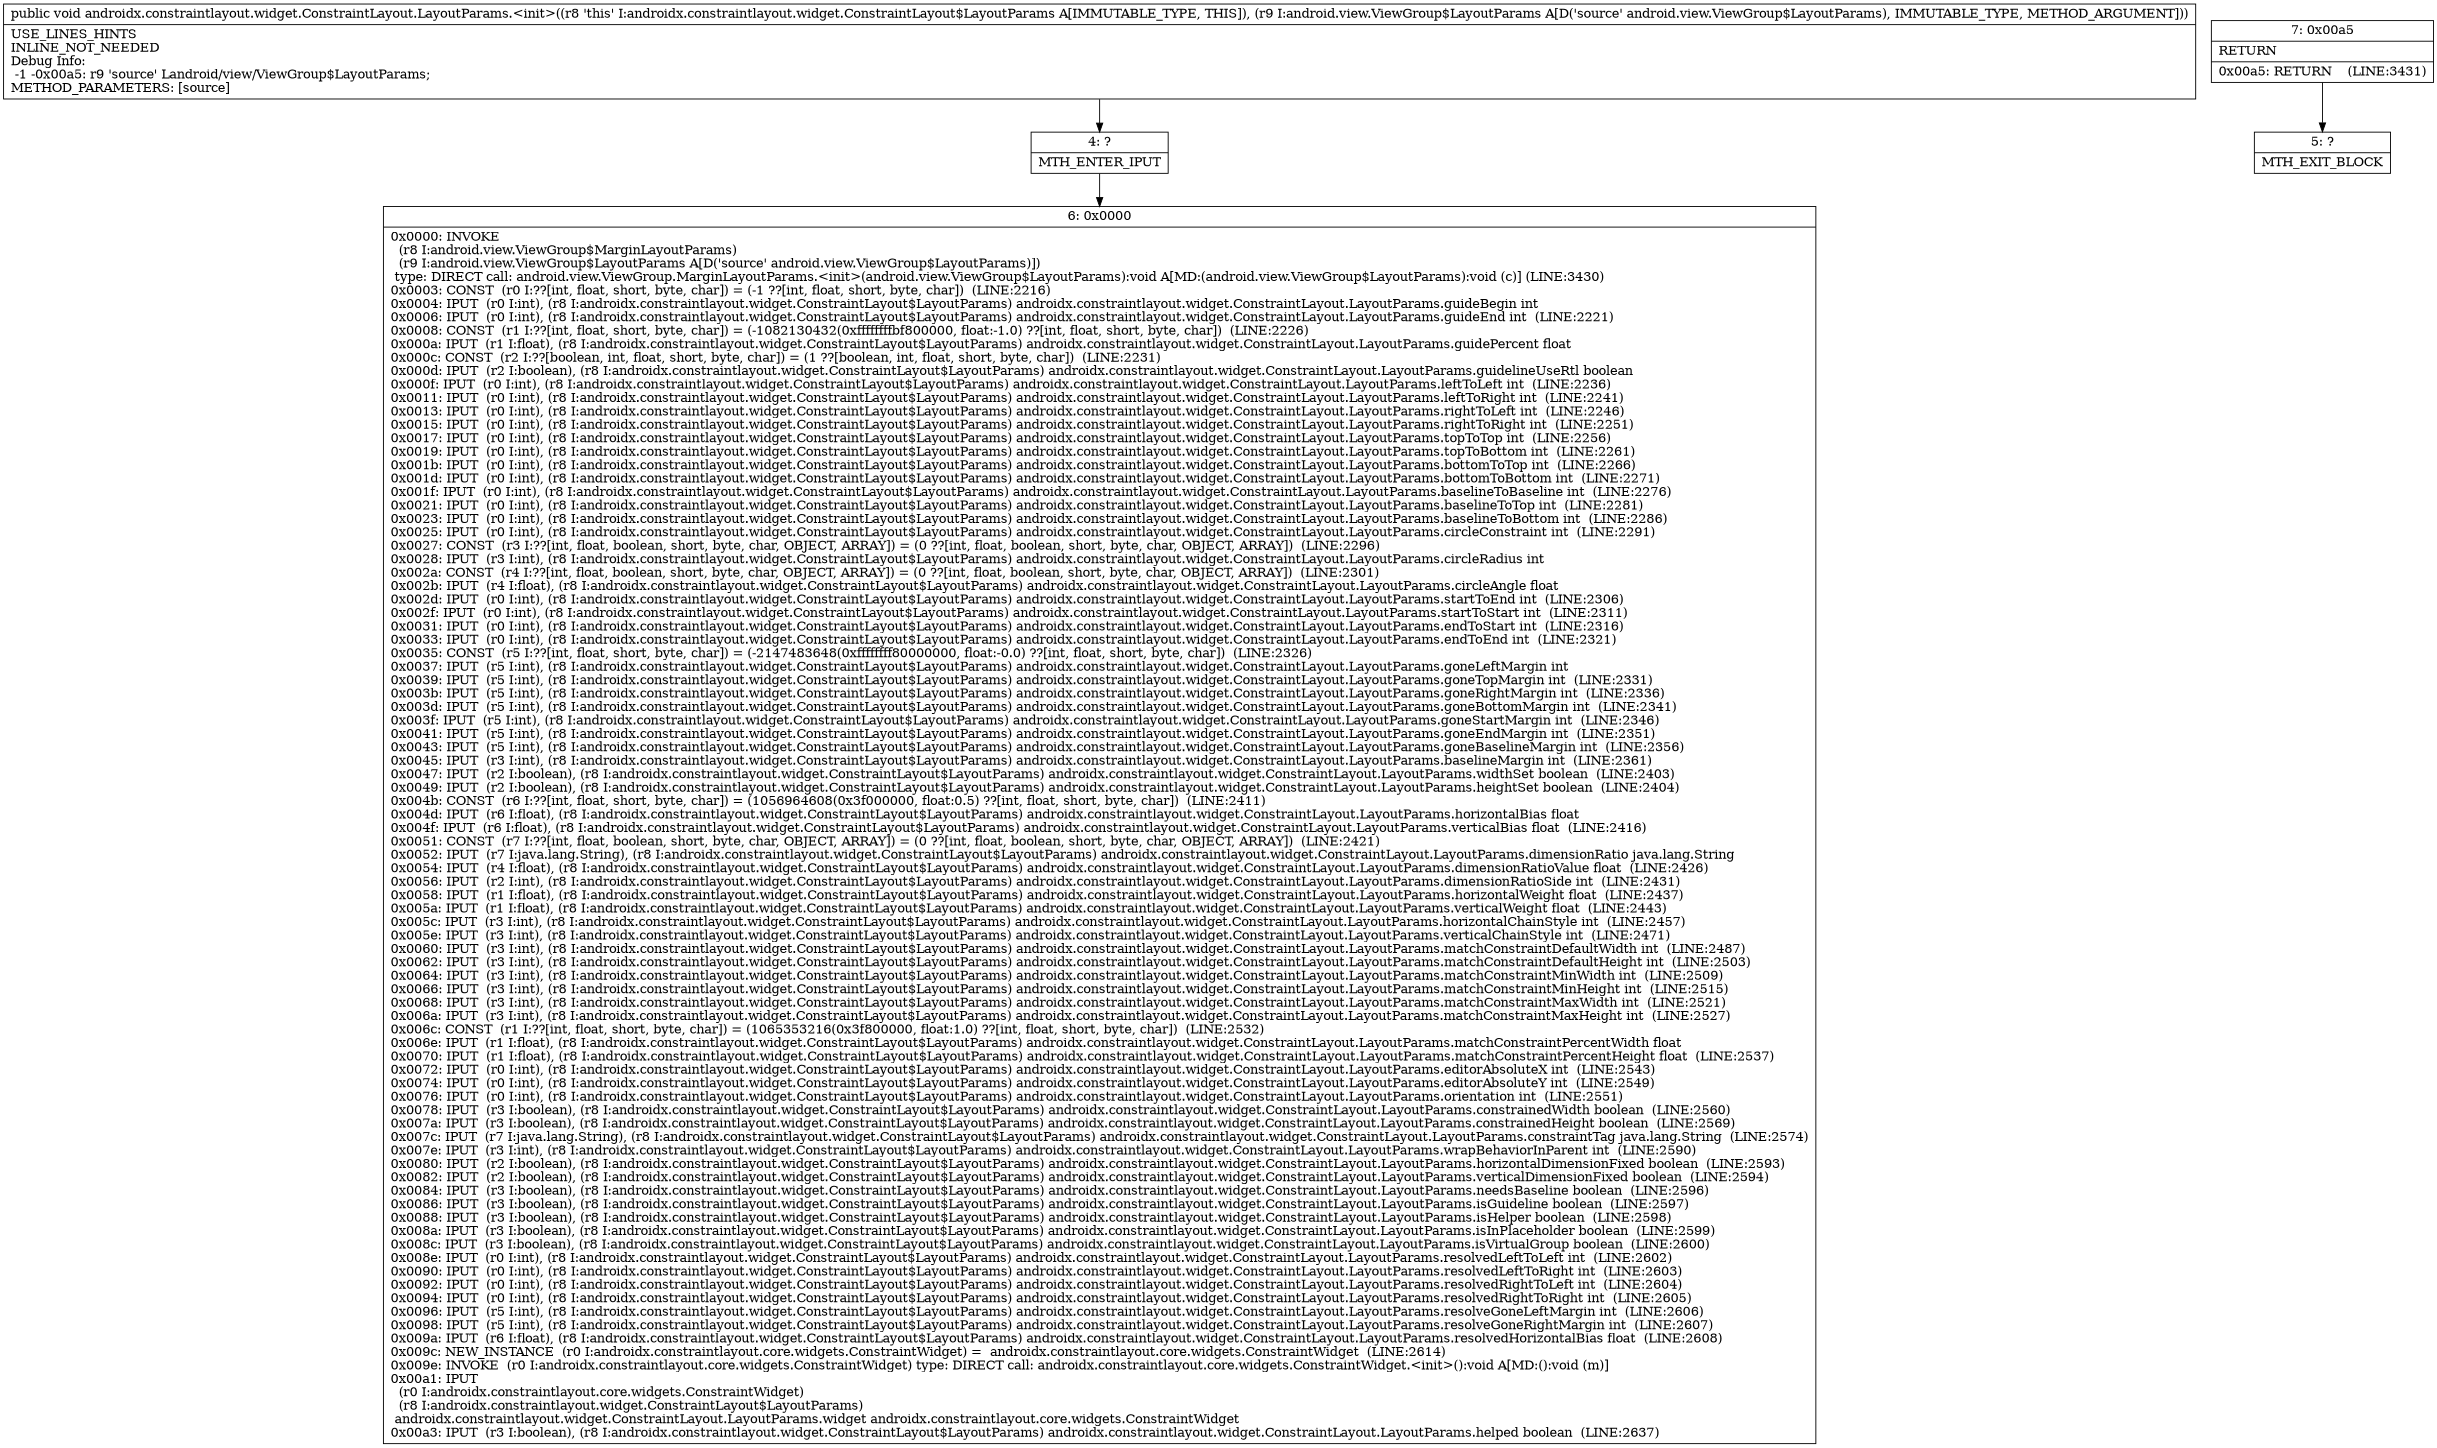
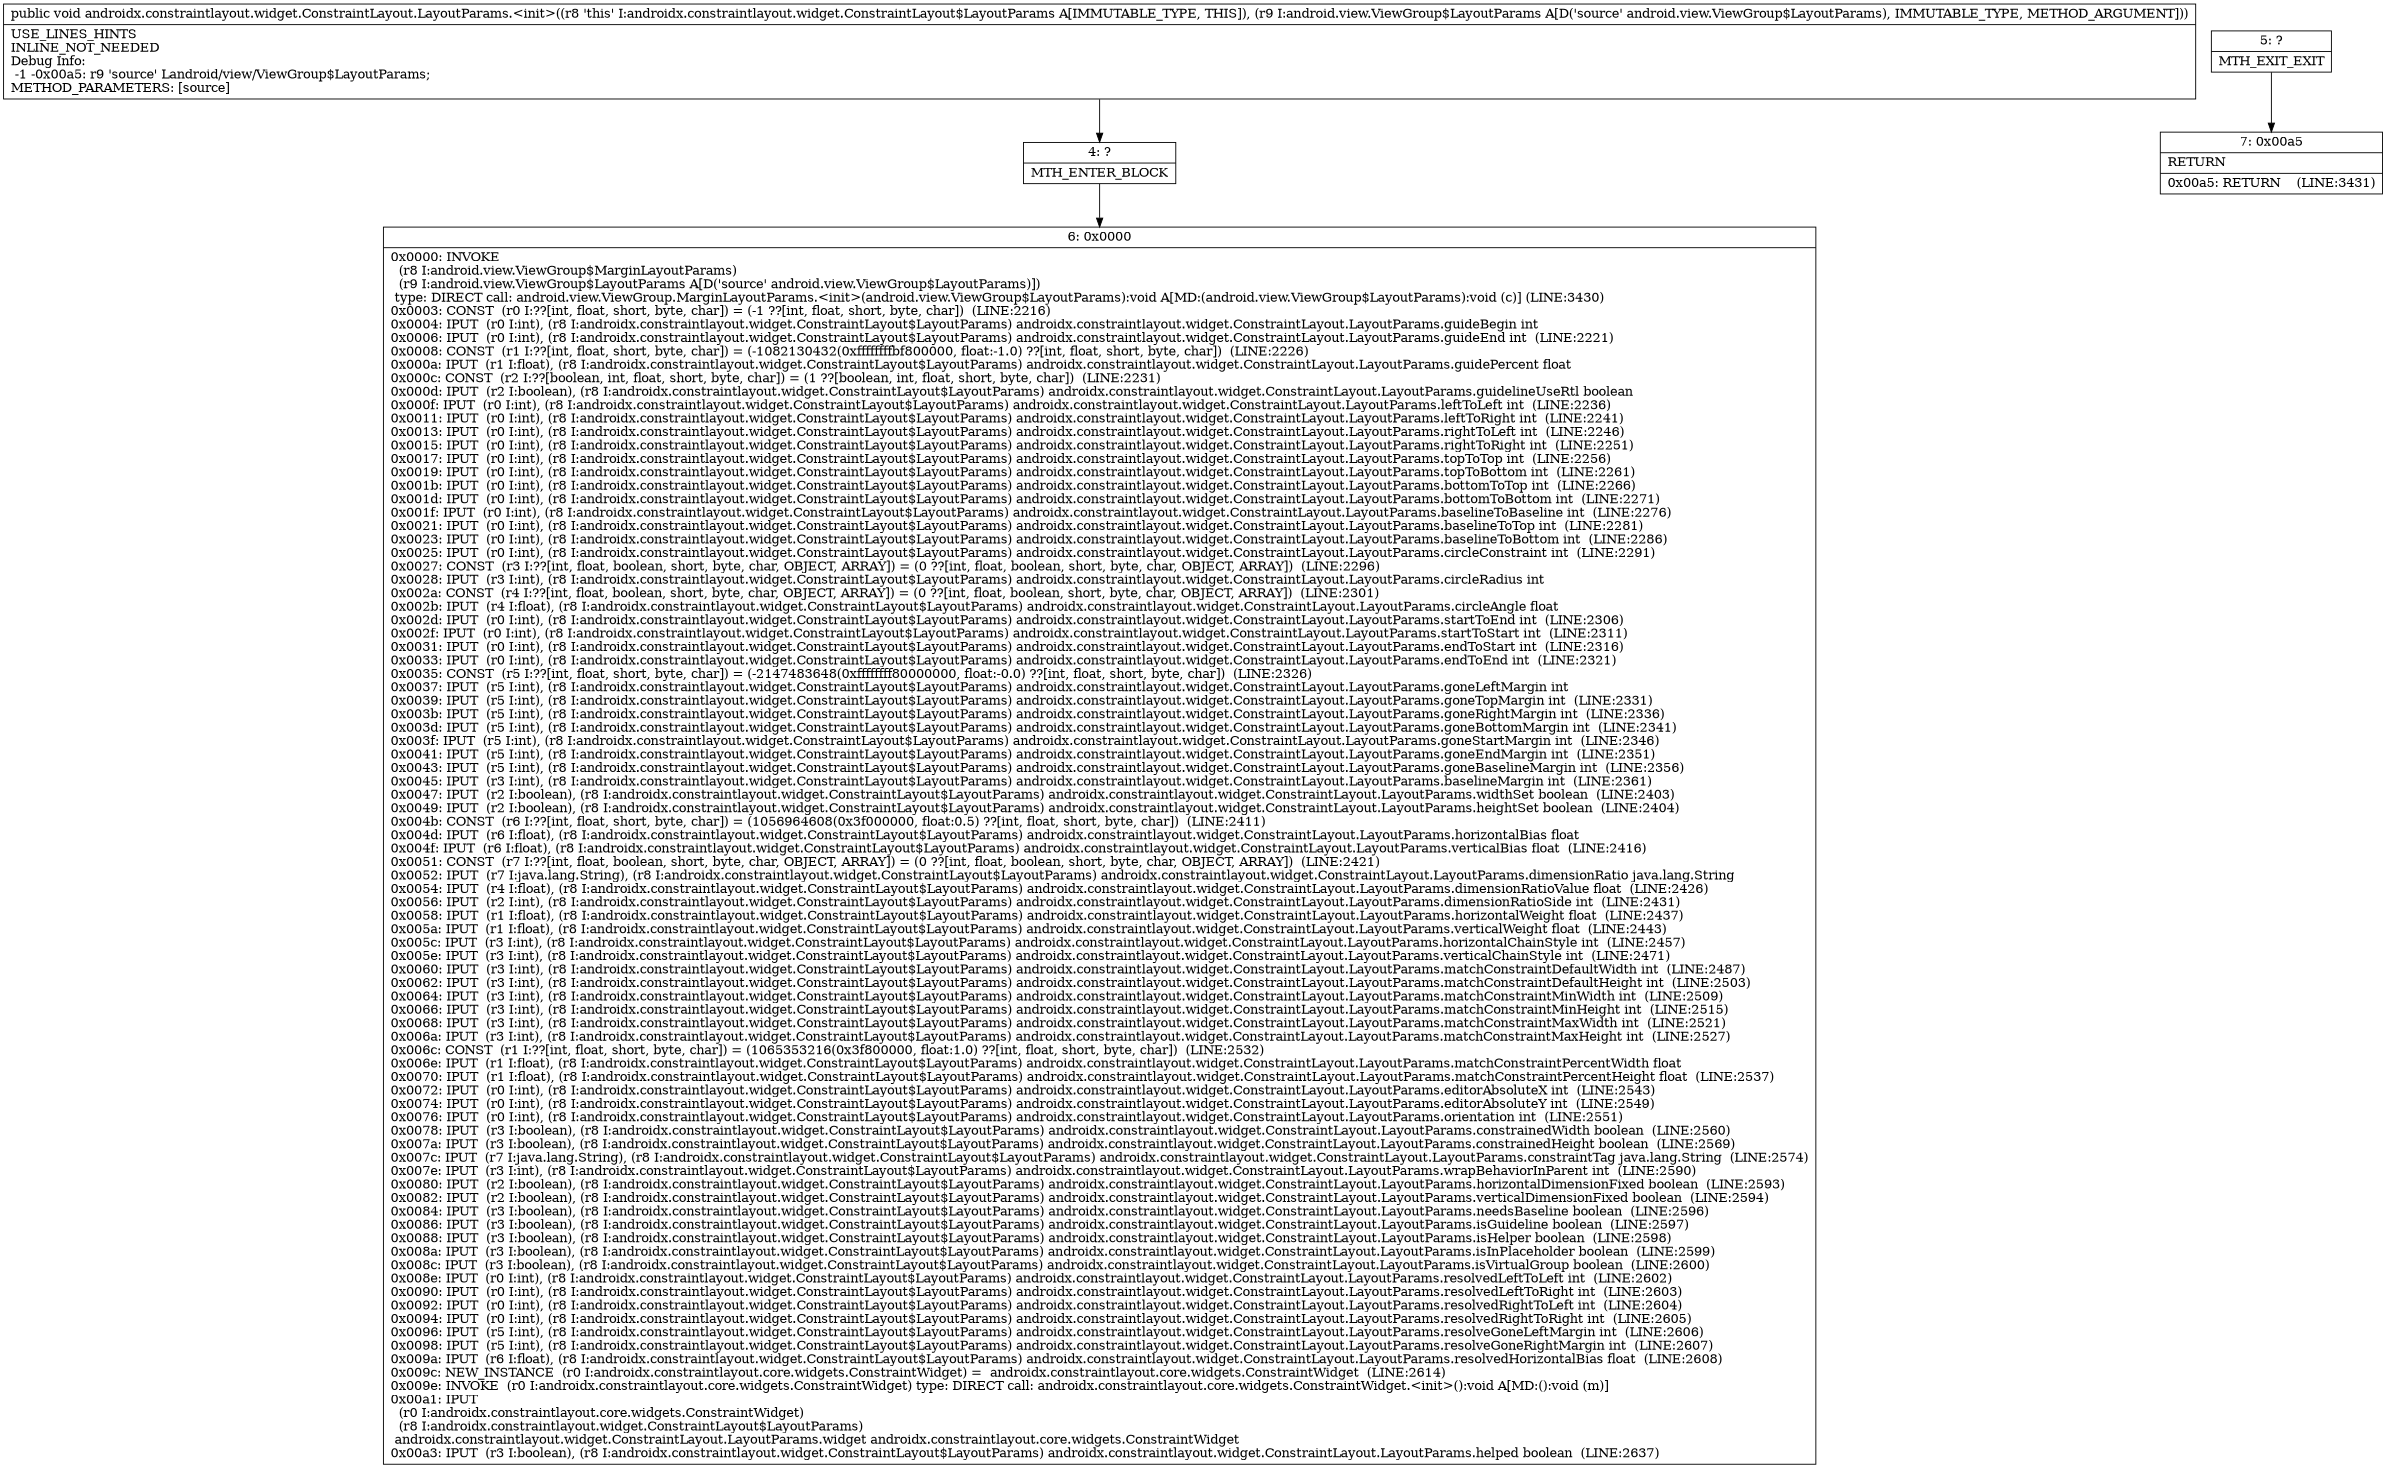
(2322, 103) -> (2271, 98)
(1100, 163) -> (1100, 173)
(2322, 163) -> (2271, 61)
